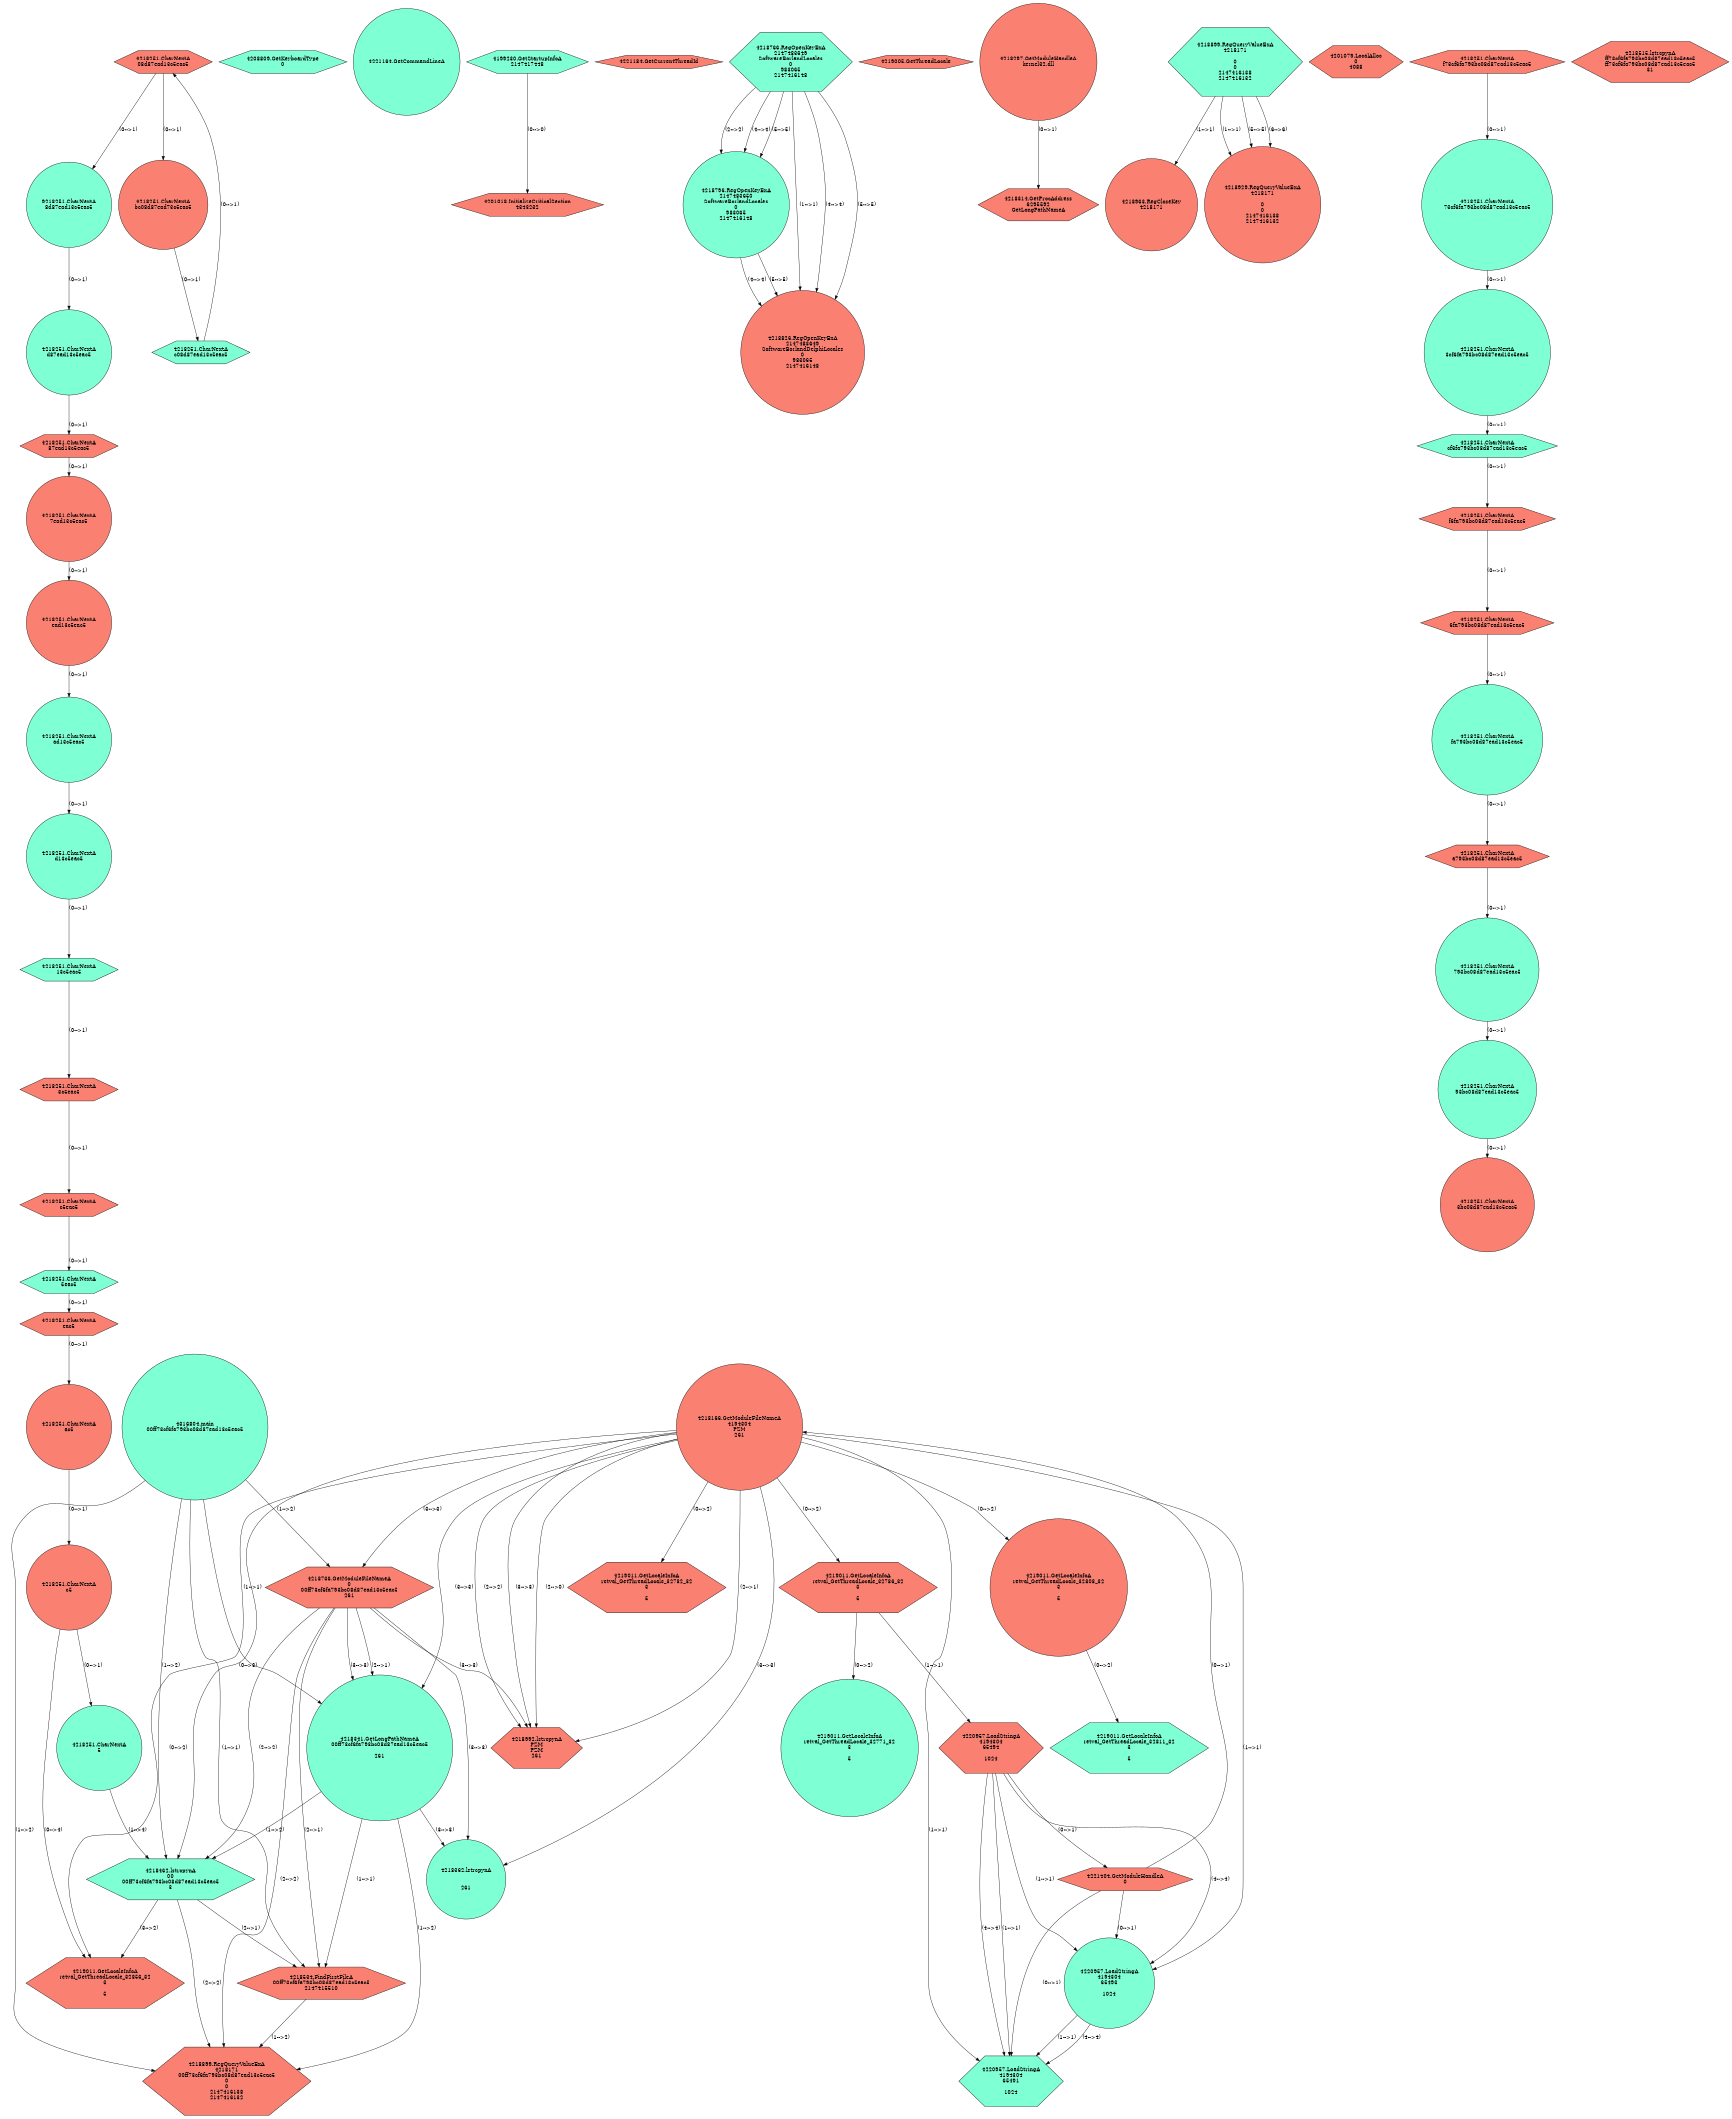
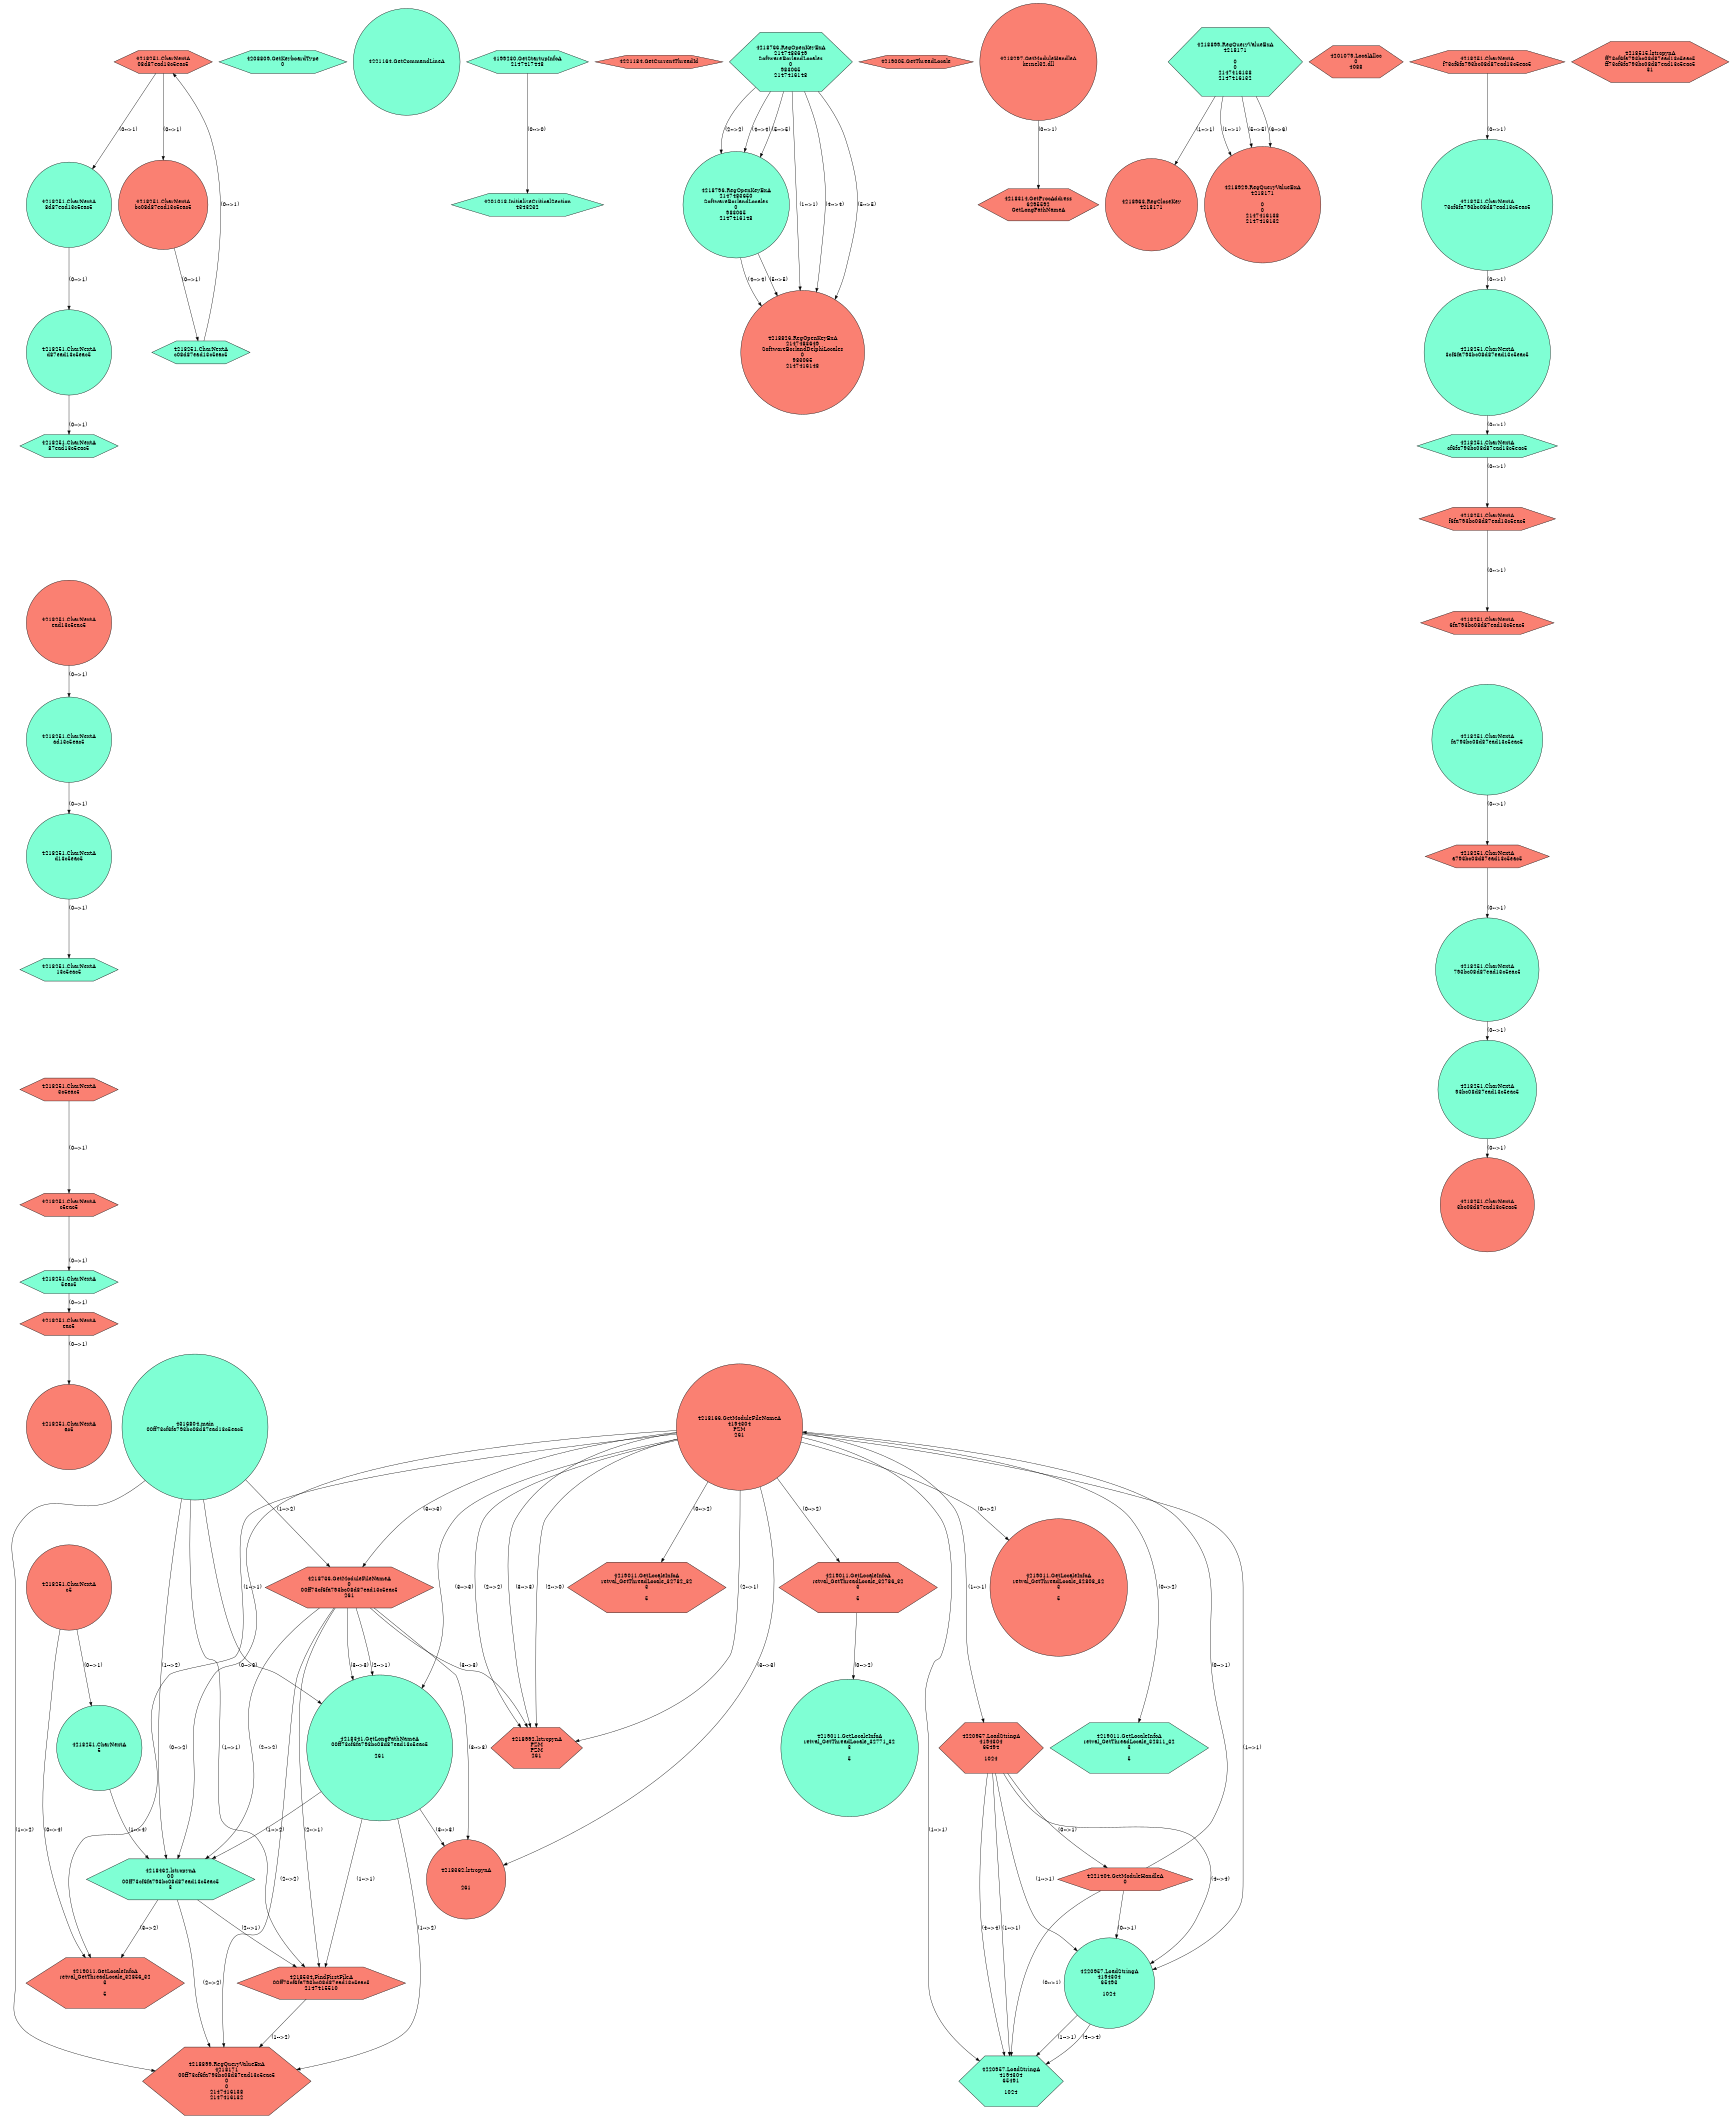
(69, 205) -> (69, 205)
(163, 205) -> (163, 205)
(527, 205) -> (527, 205)
(69, 446) -> (69, 446)
(69, 519) -> none
(1487, 657) -> none
(69, 1028) -> none
(69, 1507) -> none
(924, 1666) -> (961, 1527)
(1102, 1685) -> (1073, 1484)
(466, 1879) -> (466, 1879)
